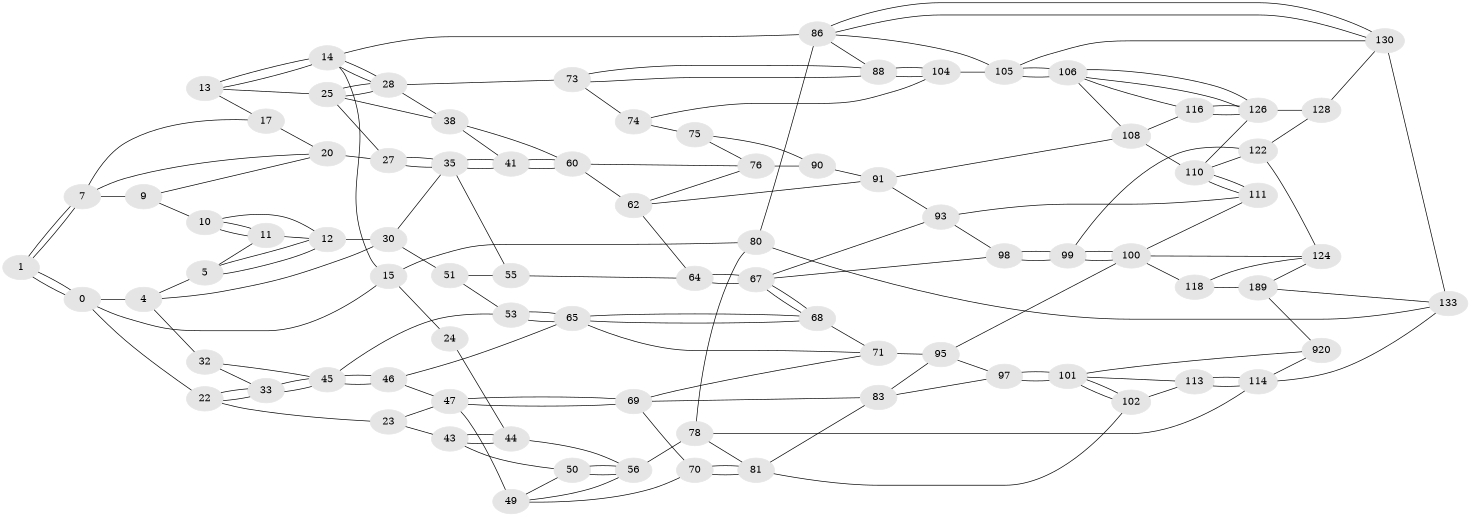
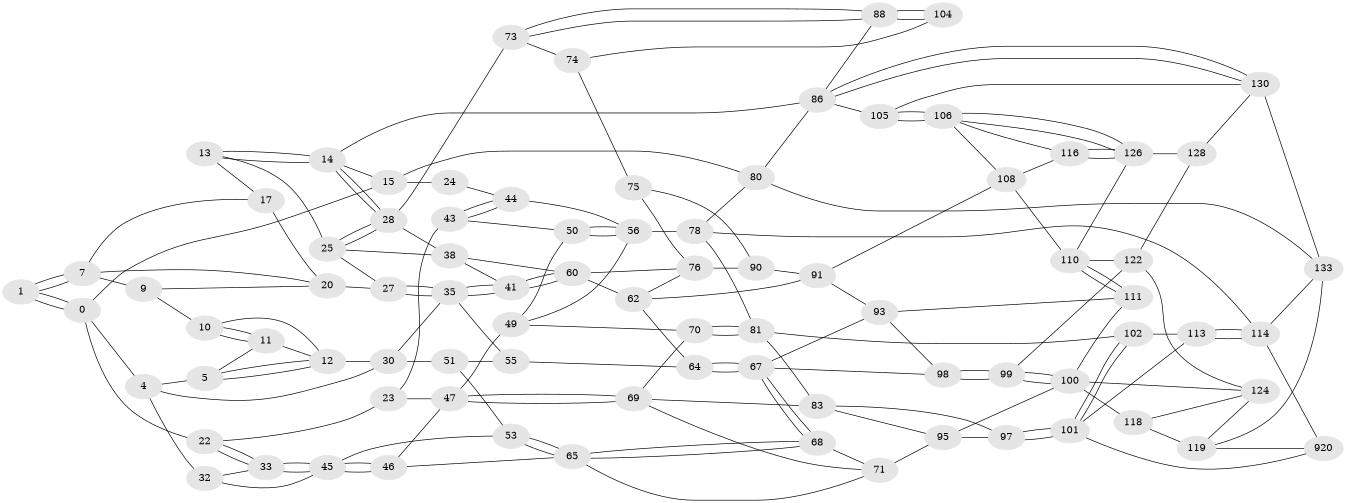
(973, 72) -> none
(1258, 288) -> (1197, 448)
